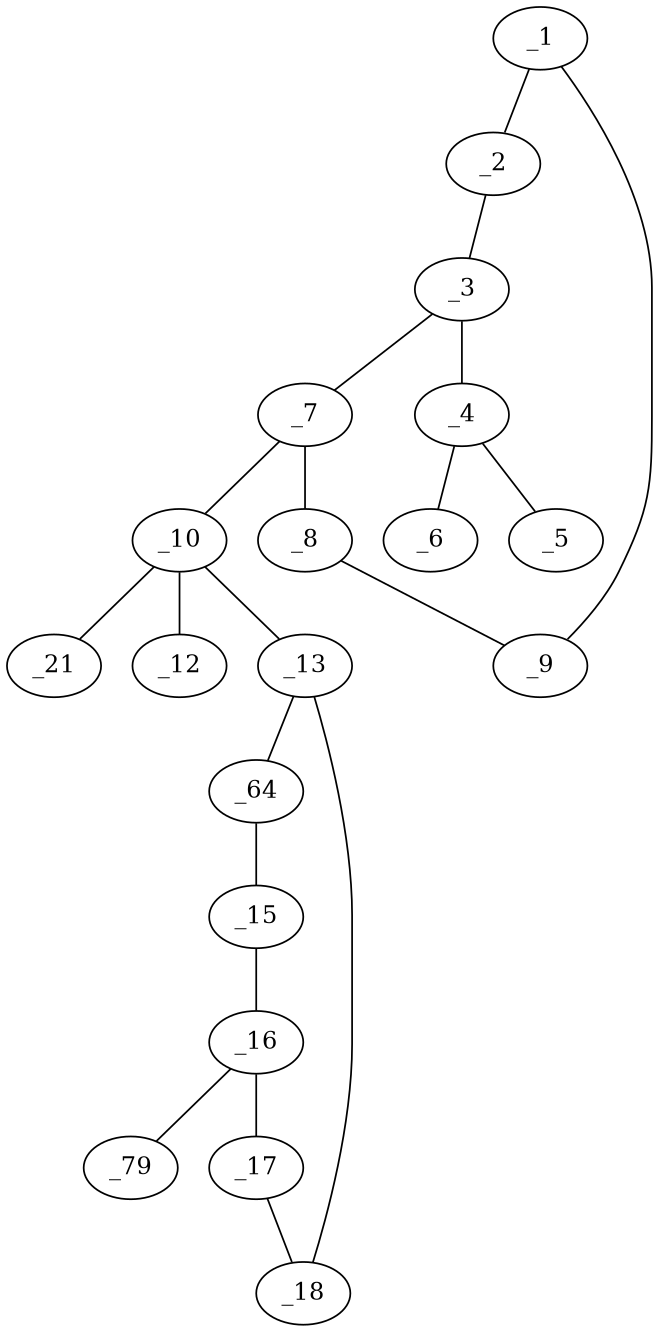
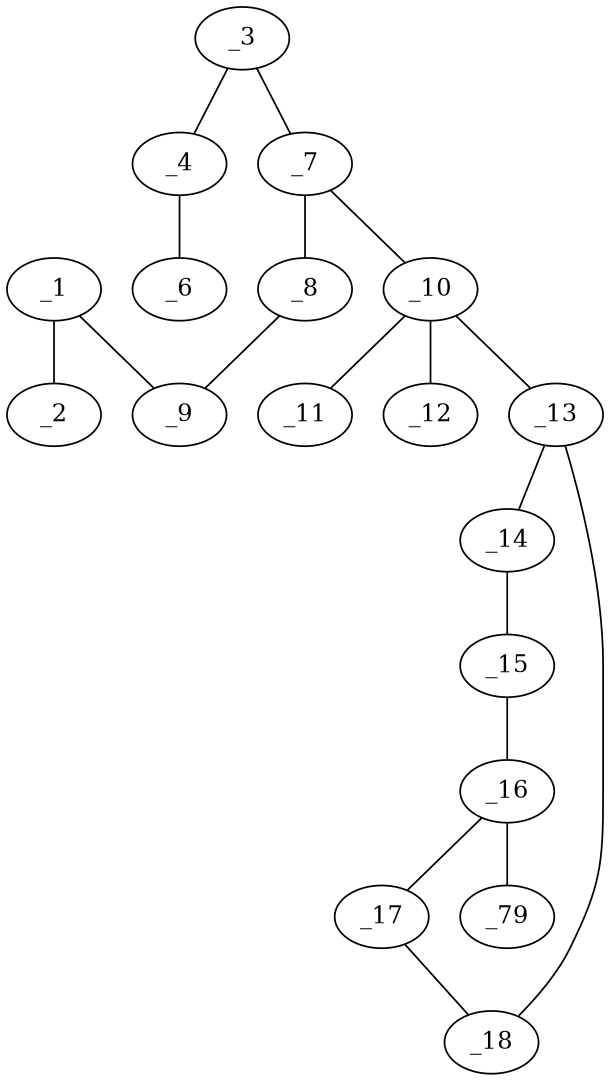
(478, 227) -> none
(556, 540) -> none
(54, 666) -> (305, 415)
(256, 791) -> (507, 540)
